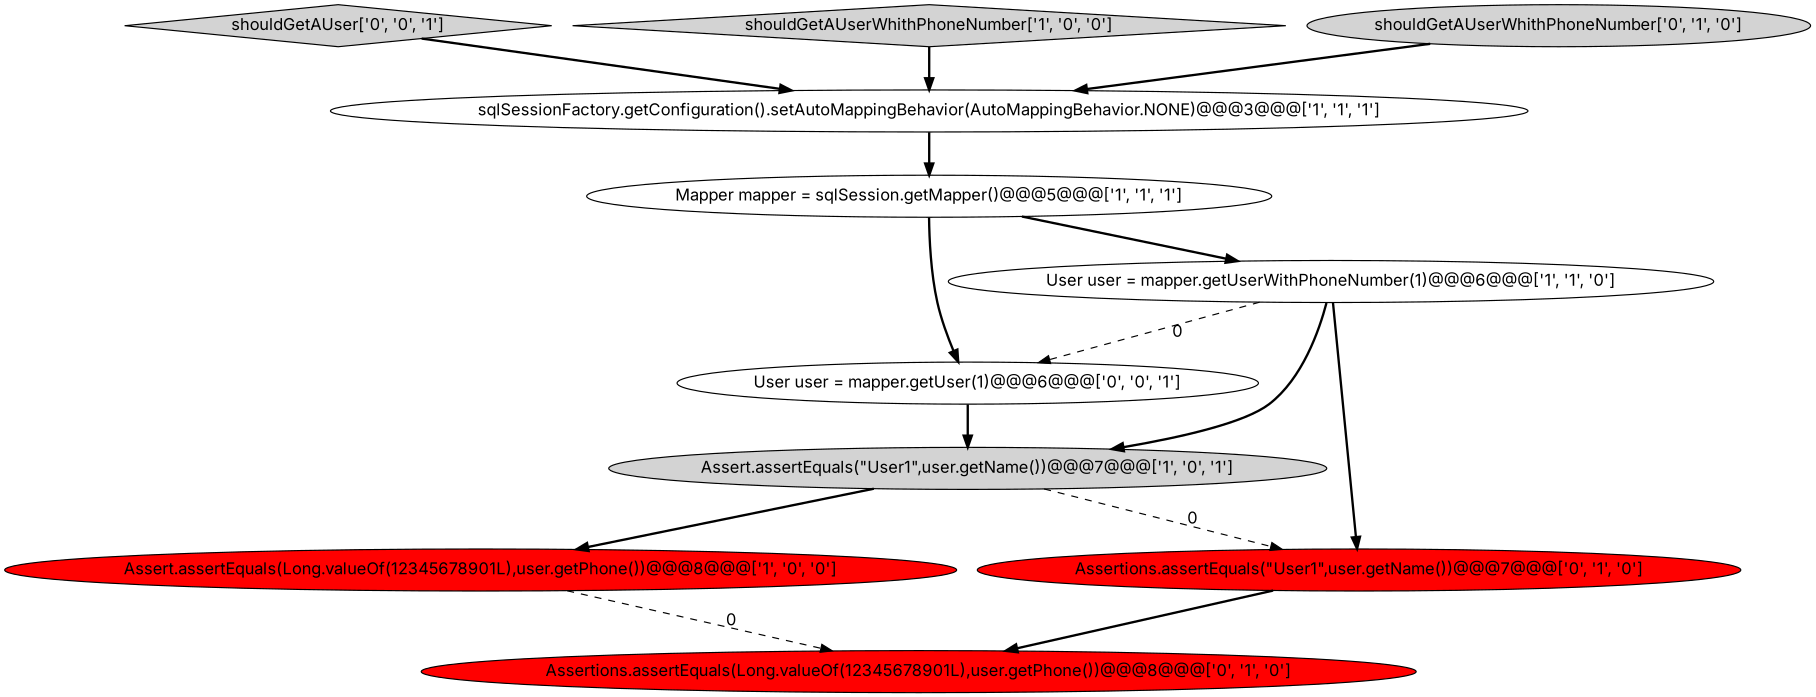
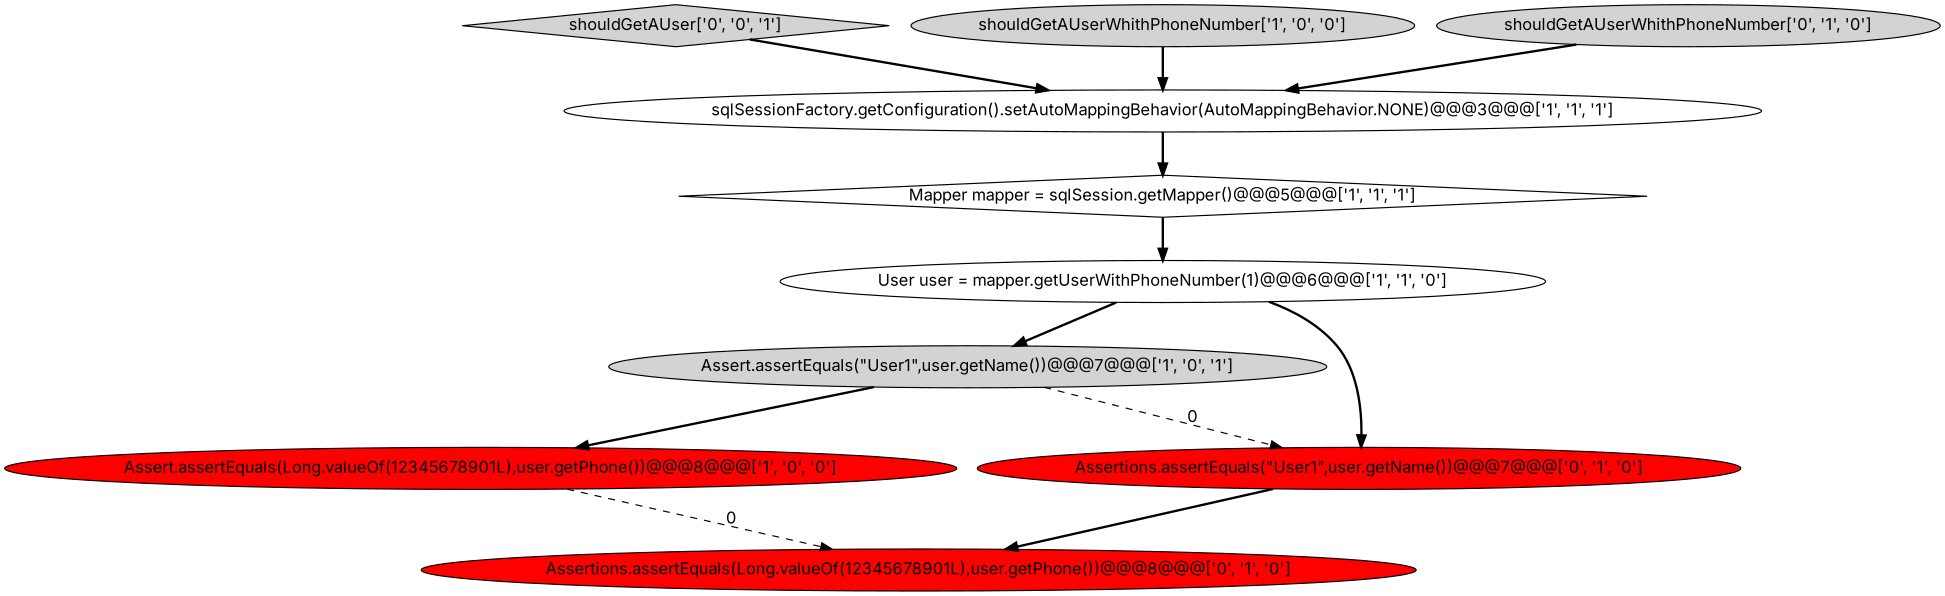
(929, 26) -> (1163, 26)
(929, 196) -> (1163, 196)
(968, 383) -> none
